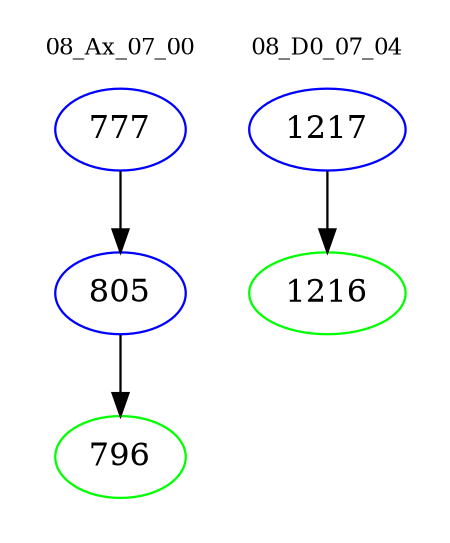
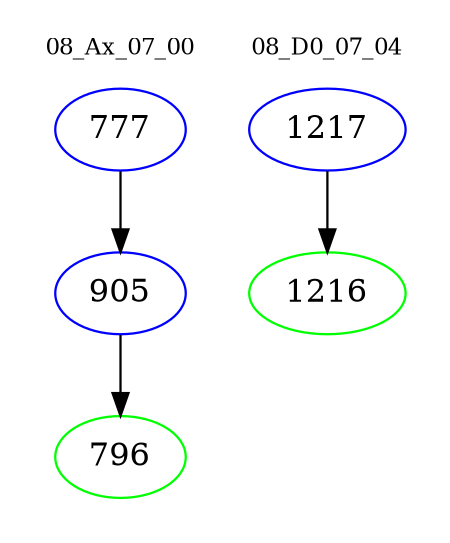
(121, 293) -> (121, 293)
